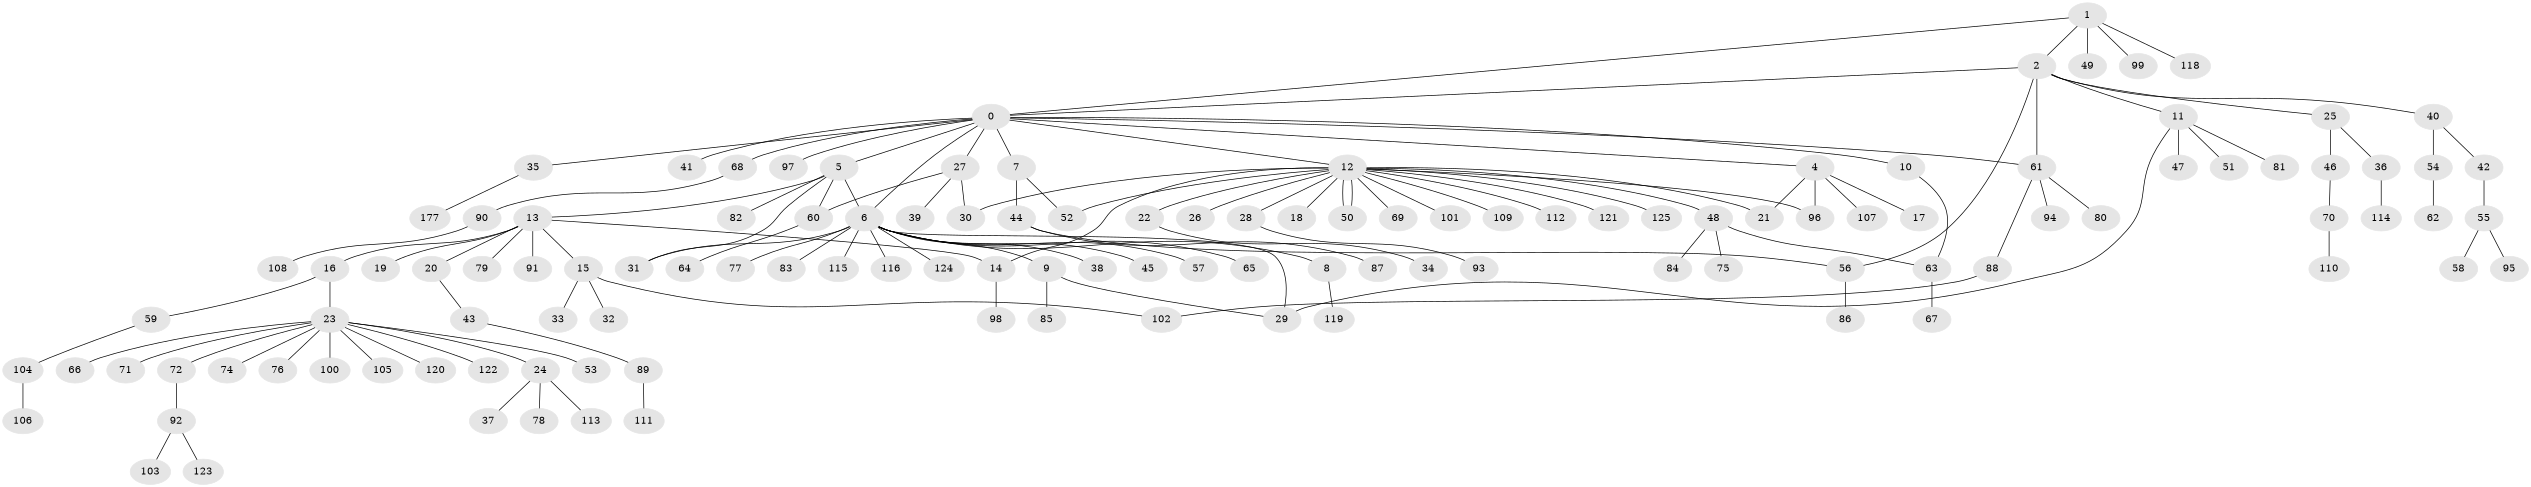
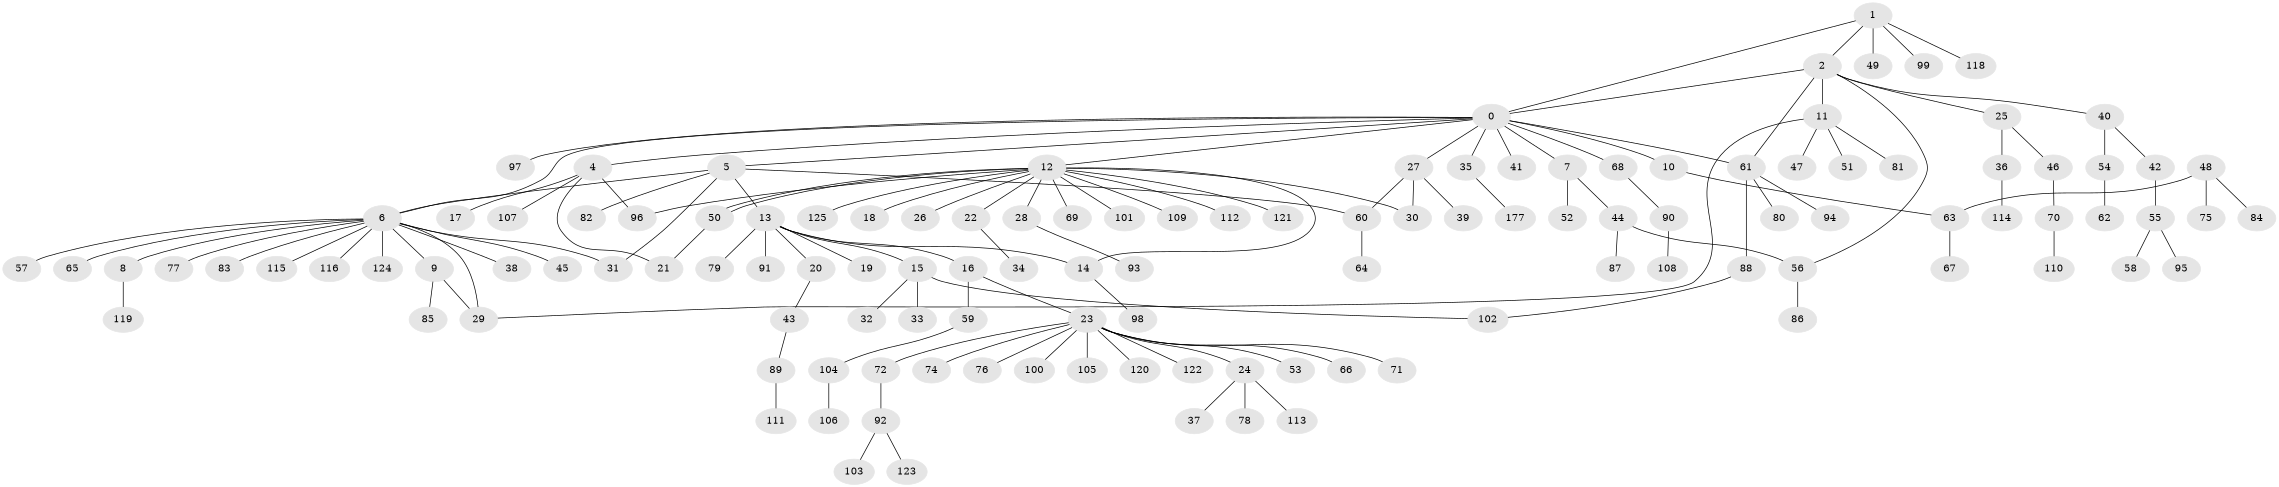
(1541, 174) -> (689, 244)
(1204, 183) -> none
(1601, 187) -> none
